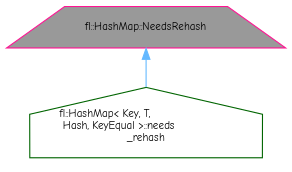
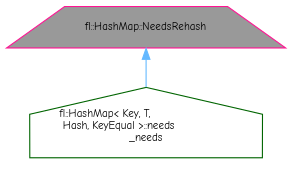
(146, 126) -> (146, 126)
